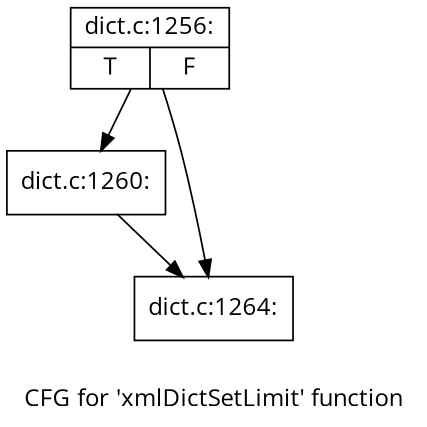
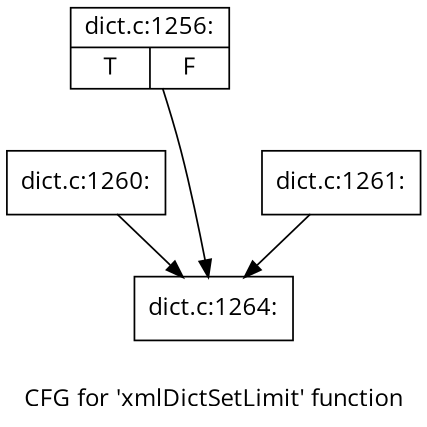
(120, 112) -> none
none -> (341, 183)
